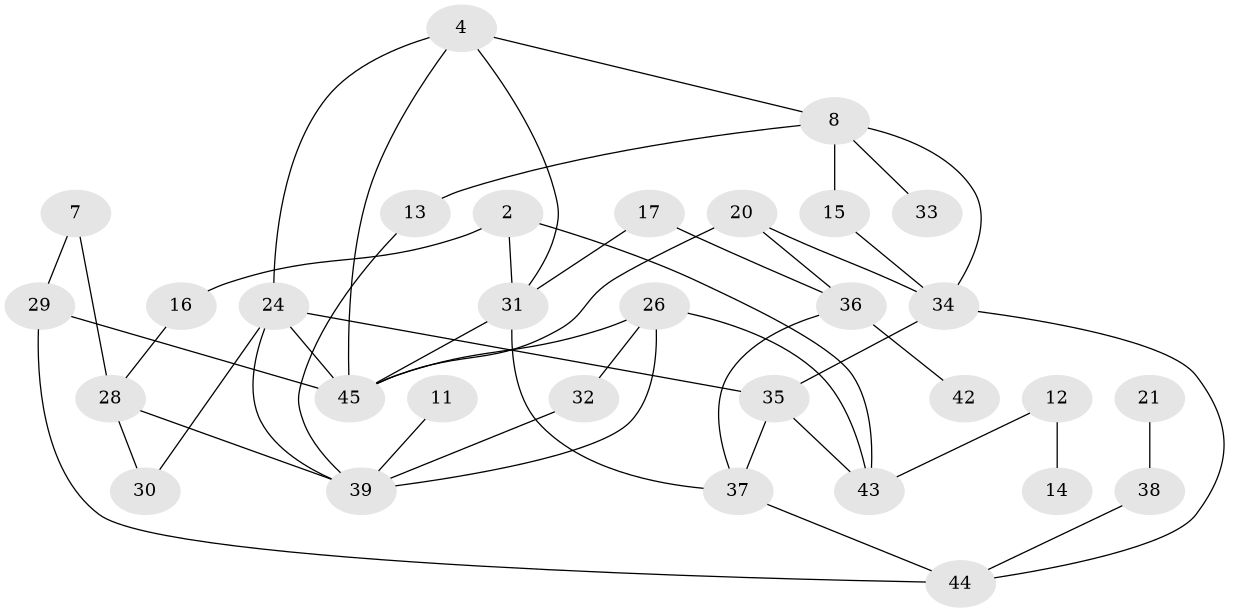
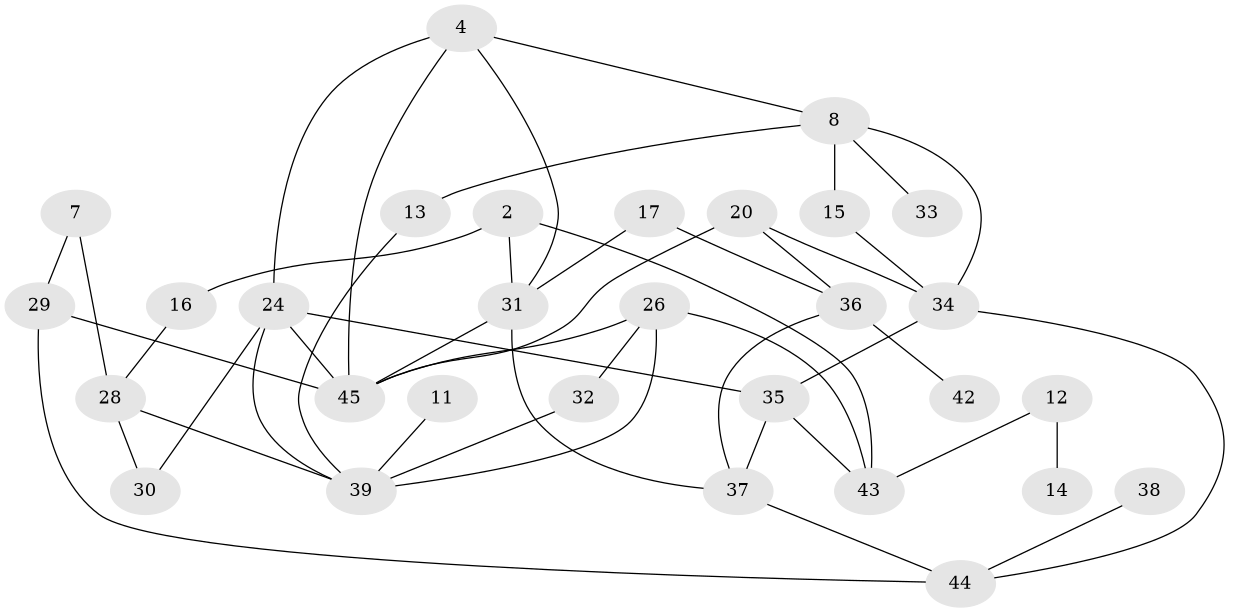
(1150, 399) -> none
